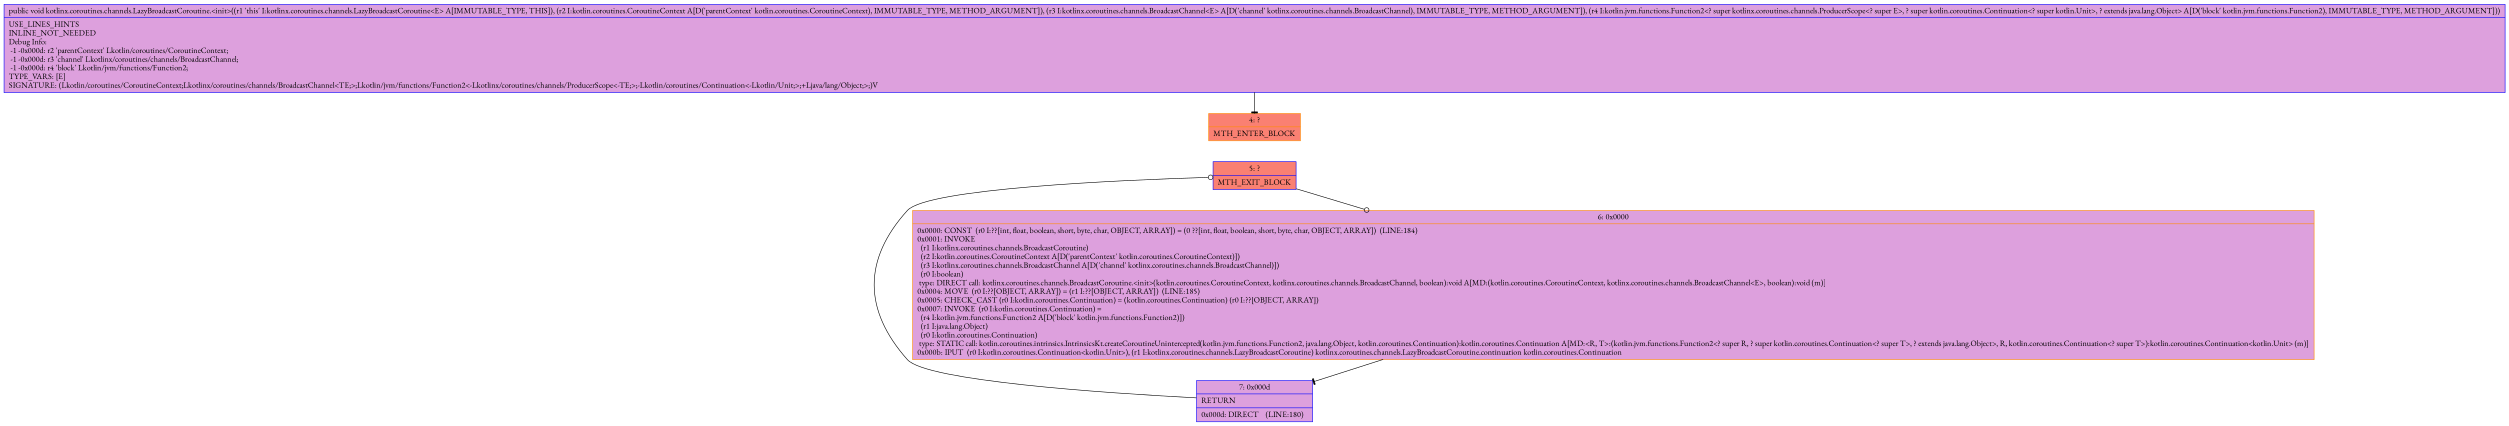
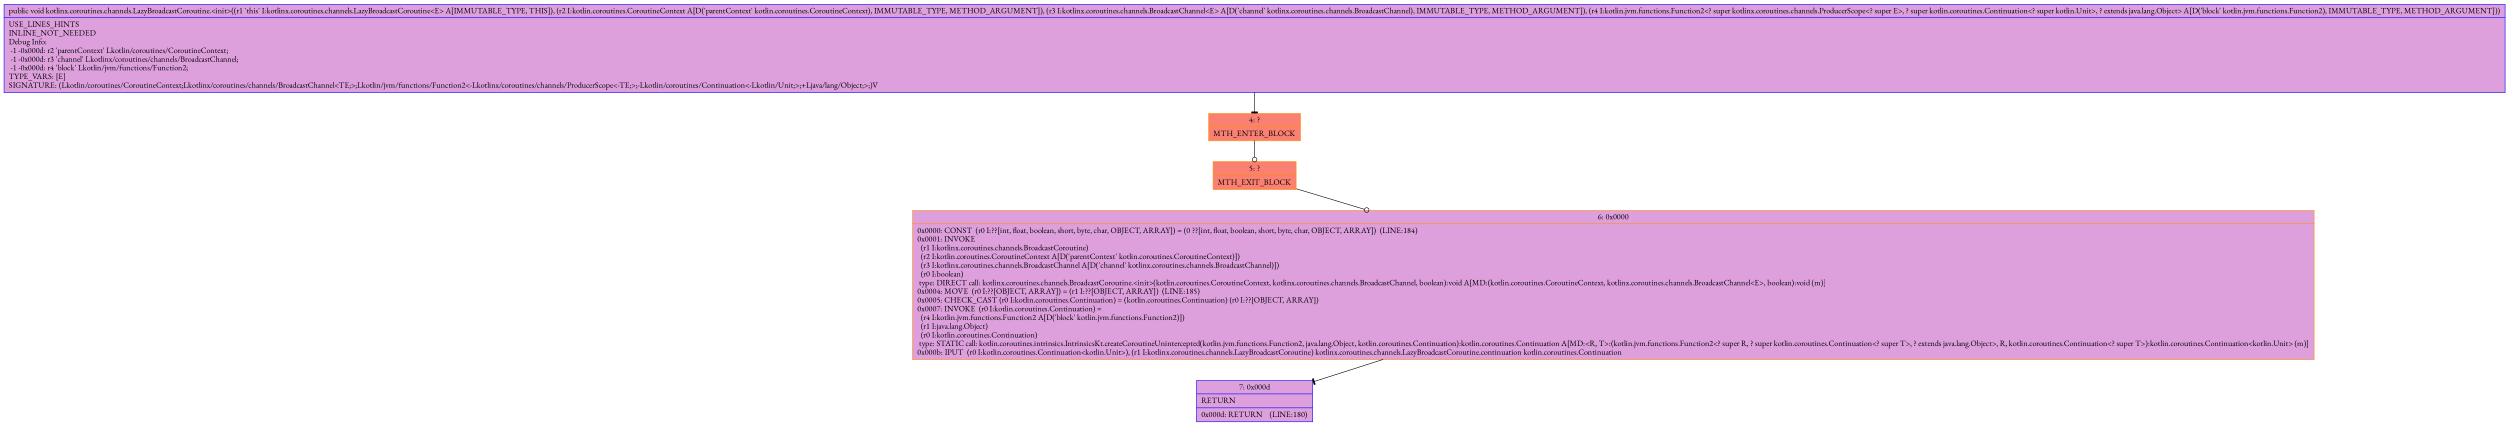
(1255, 176) -> (1255, 176)
(875, 279) -> (1255, 149)
(1253, 415) -> (1255, 415)
